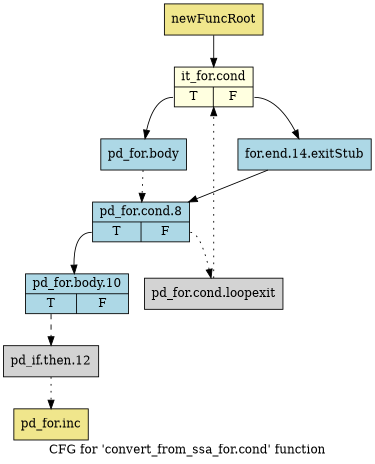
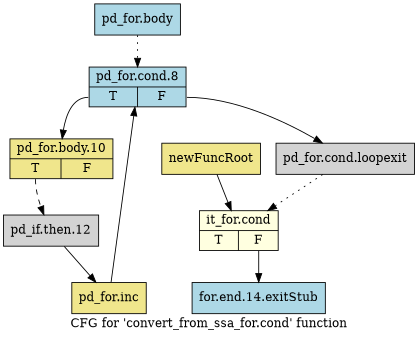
(155, 109) -> none
(232, 184) -> (122, 199)
(203, 249) -> (253, 110)
(77, 294) -> (61, 159)
(51, 389) -> (77, 261)
